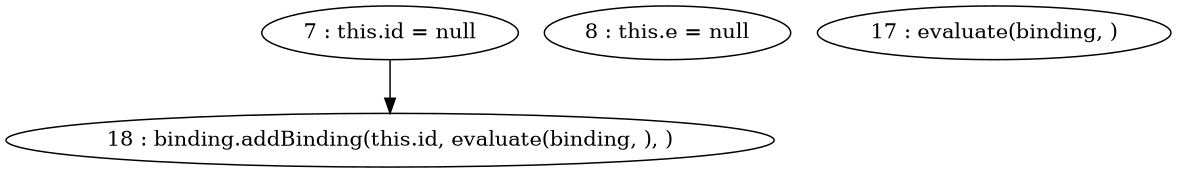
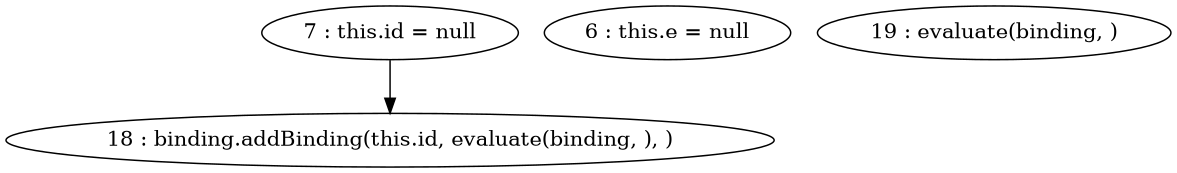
(668, 33) -> (668, 33)
(994, 33) -> (994, 33)
